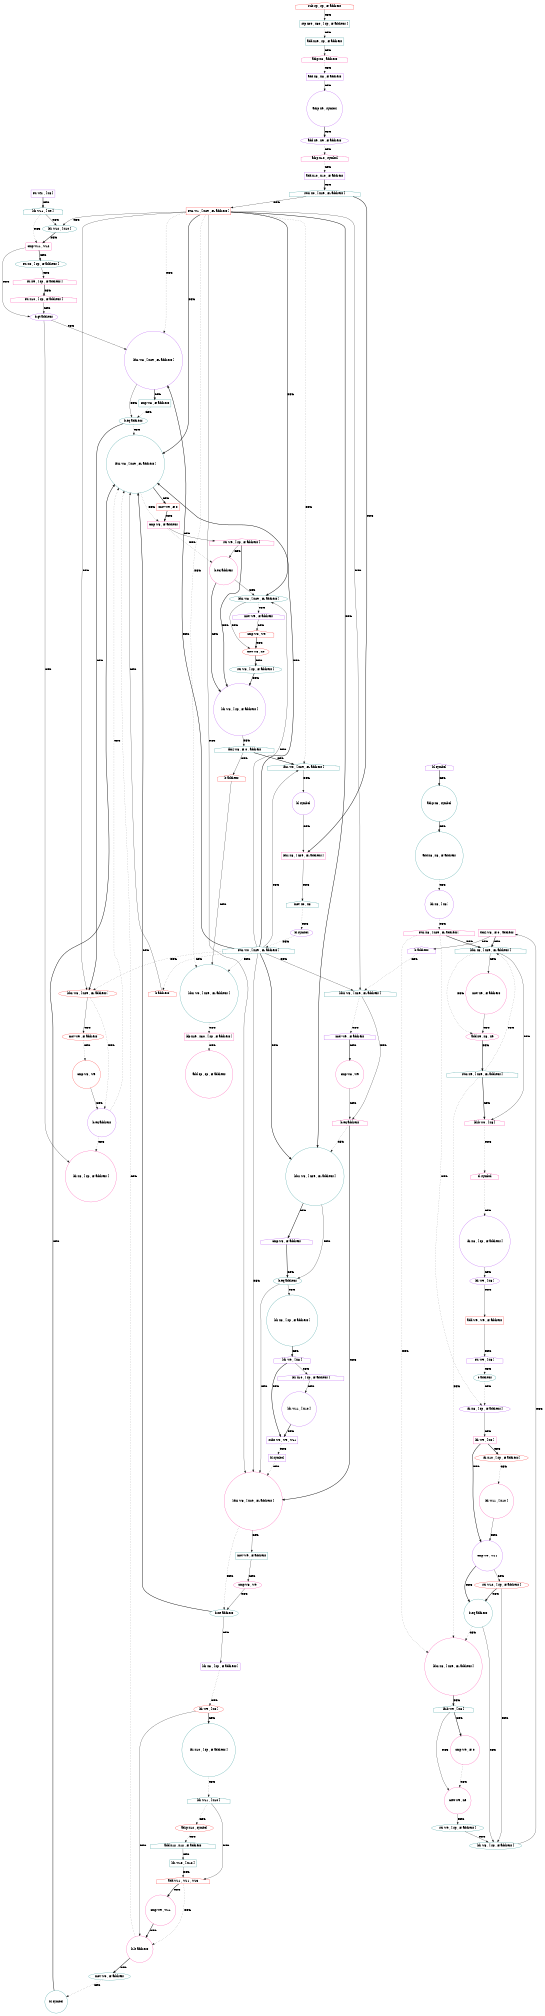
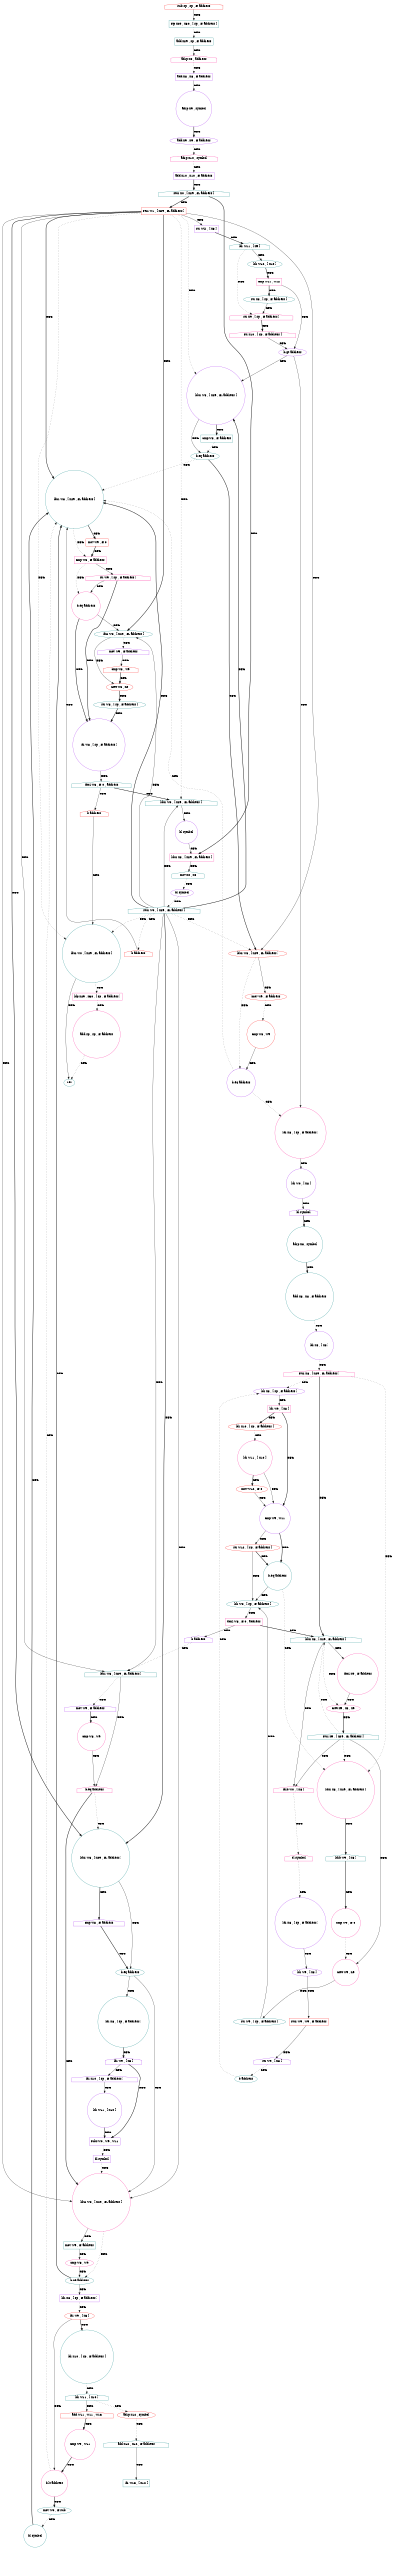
(270, 202) -> (180, 202)
(124, 214) -> (191, 219)
(34, 227) -> (238, 283)
(486, 994) -> (358, 1674)
(482, 1037) -> (343, 1709)
none -> (69, 1083)
(483, 1097) -> (317, 1759)
none -> (301, 1184)
(485, 1321) -> (309, 2022)
none -> (252, 1489)
(436, 1750) -> (380, 1848)
(183, 1871) -> none
(181, 1920) -> none
(110, 1976) -> (54, 2511)
